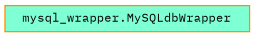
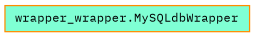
(127, 19) -> (127, 19)
